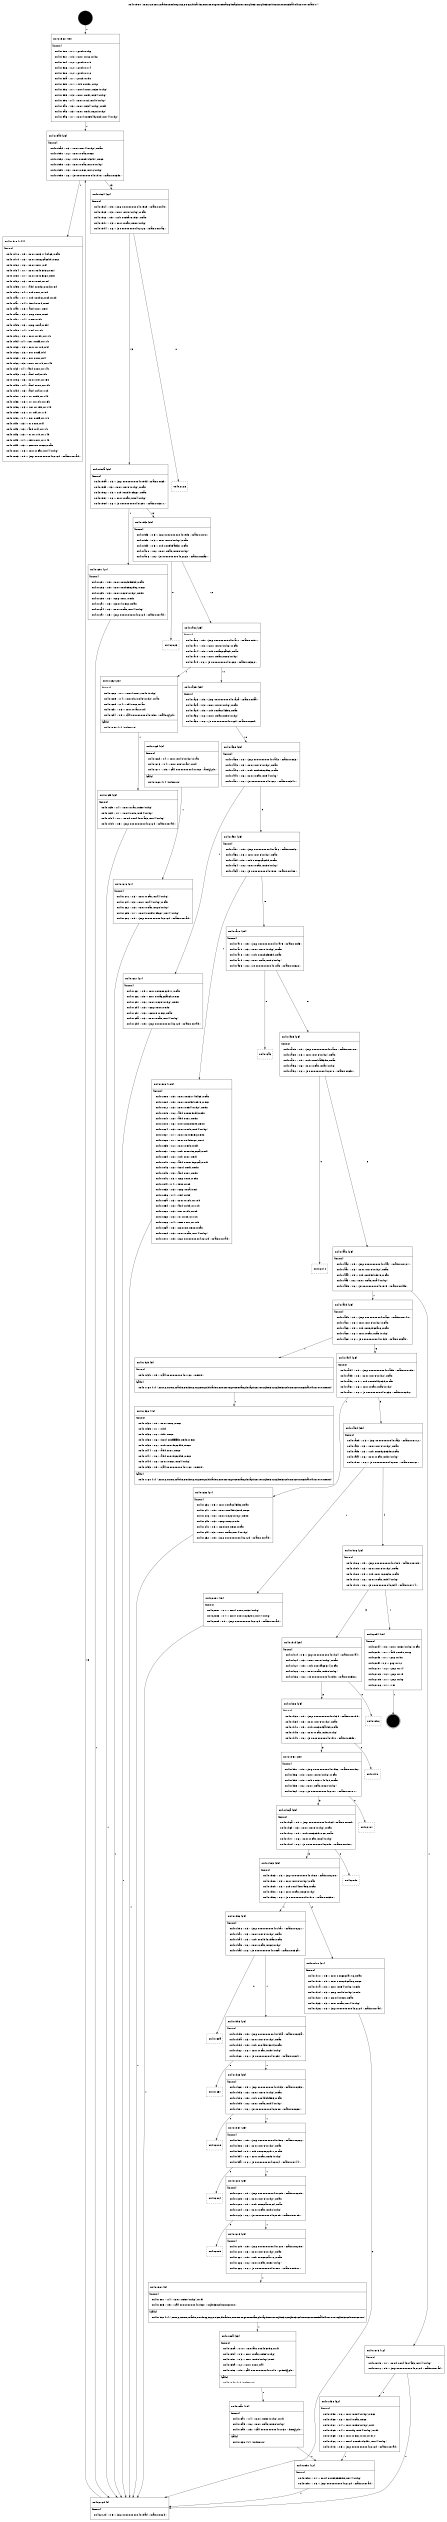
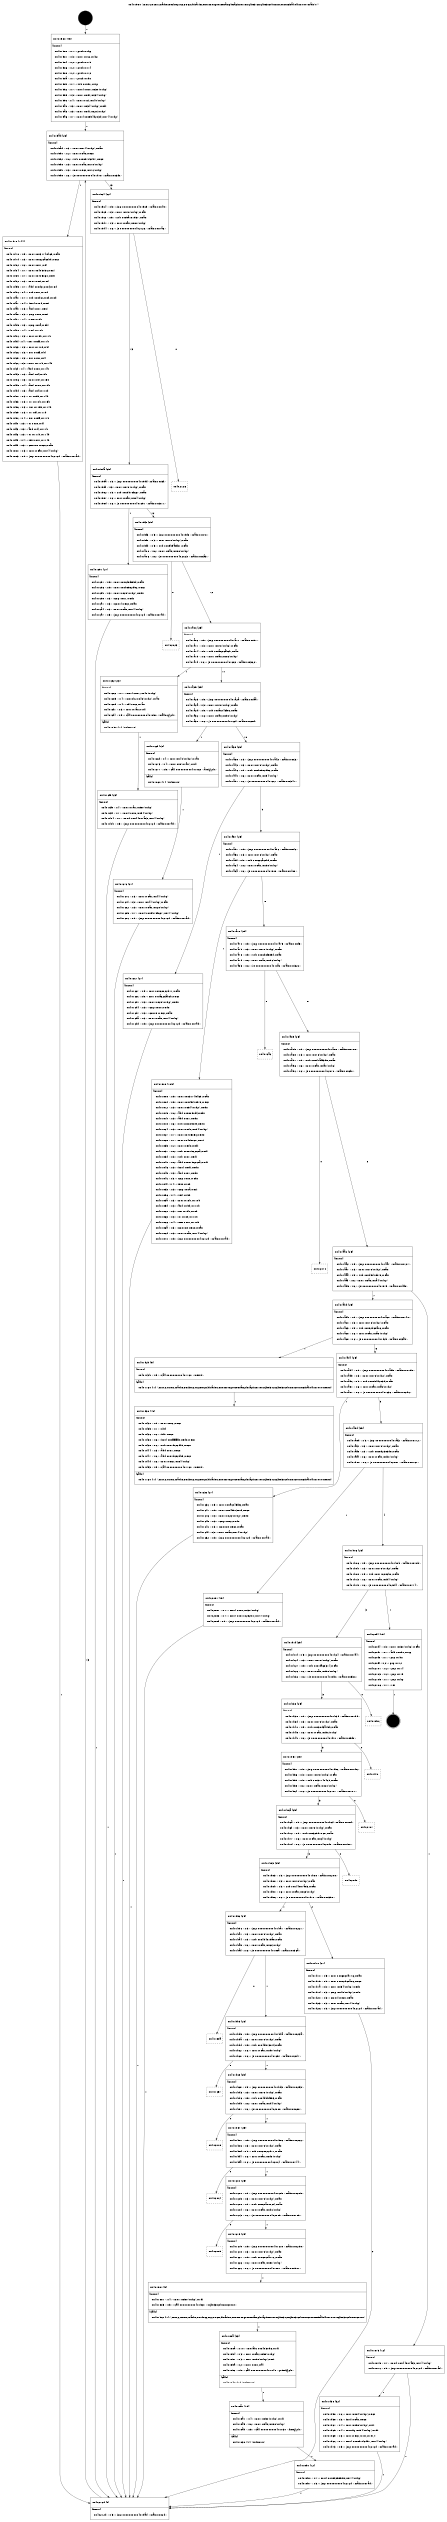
none -> (202, 733)
none -> (60, 1490)
(344, 2455) -> (355, 2496)
